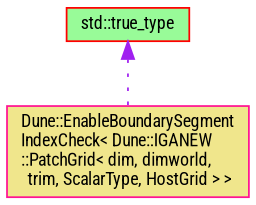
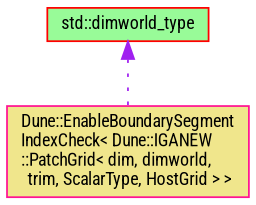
(128, 25) -> (128, 25)
